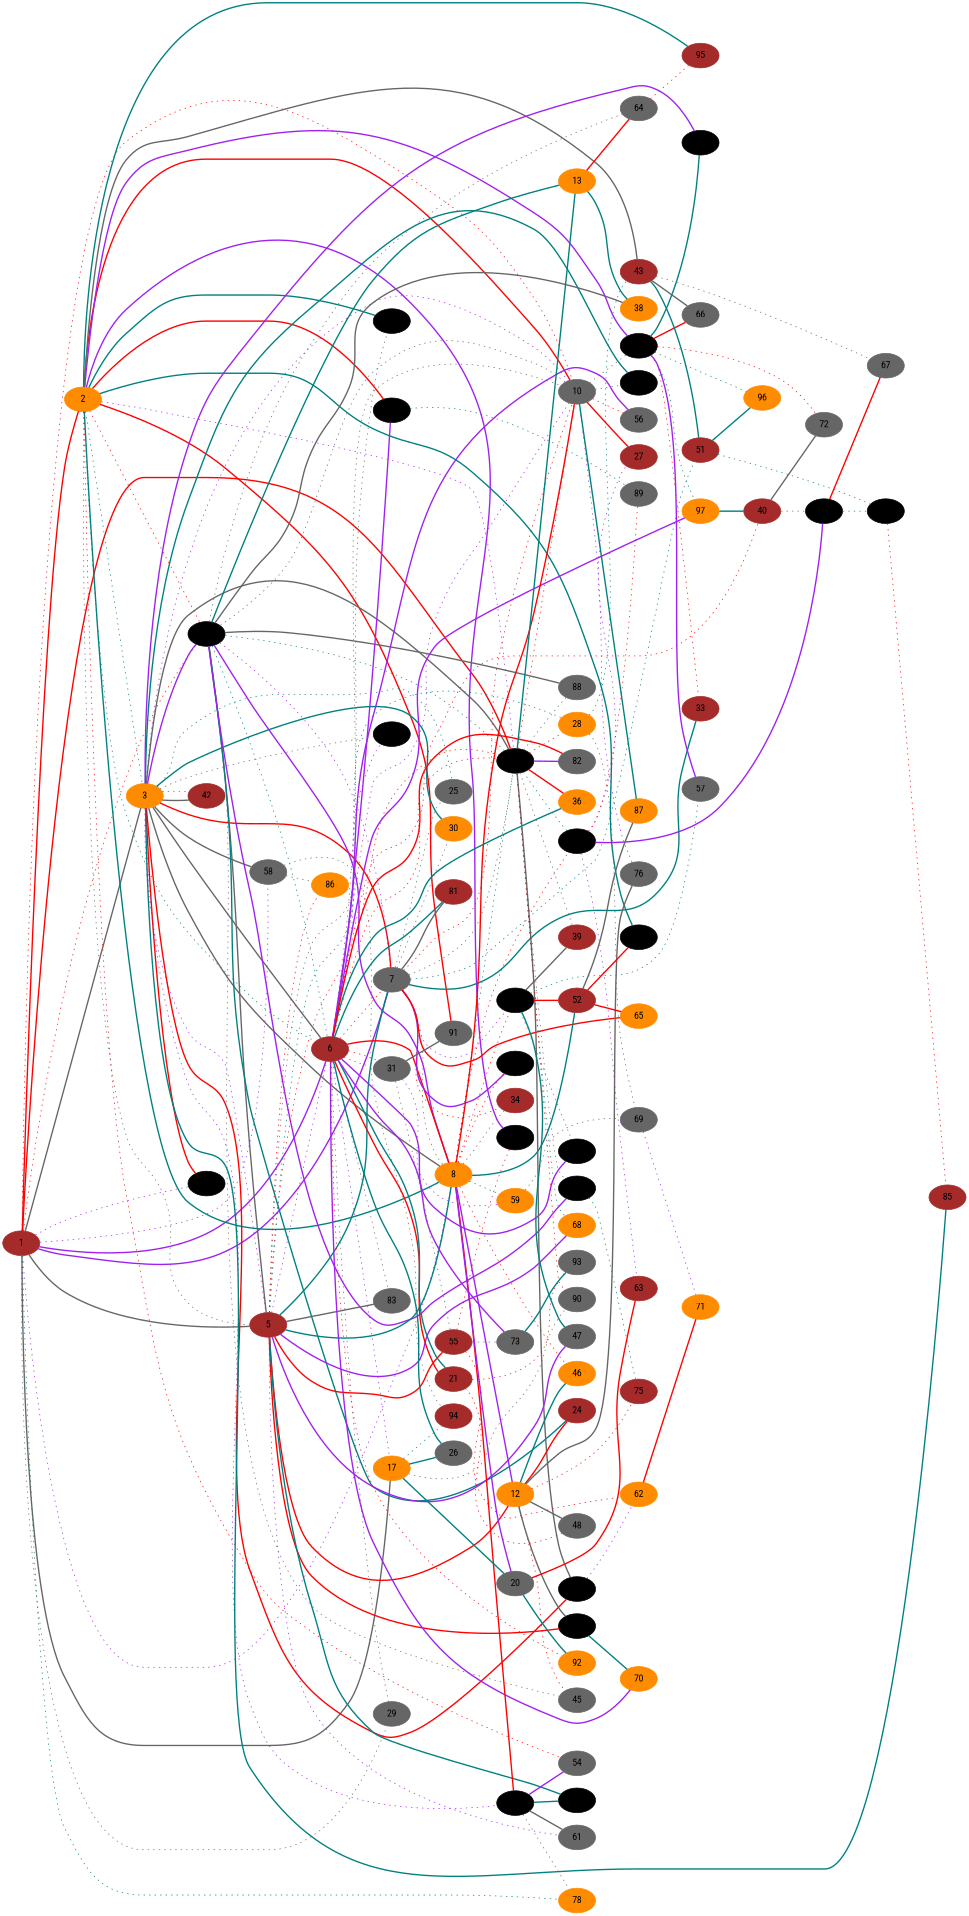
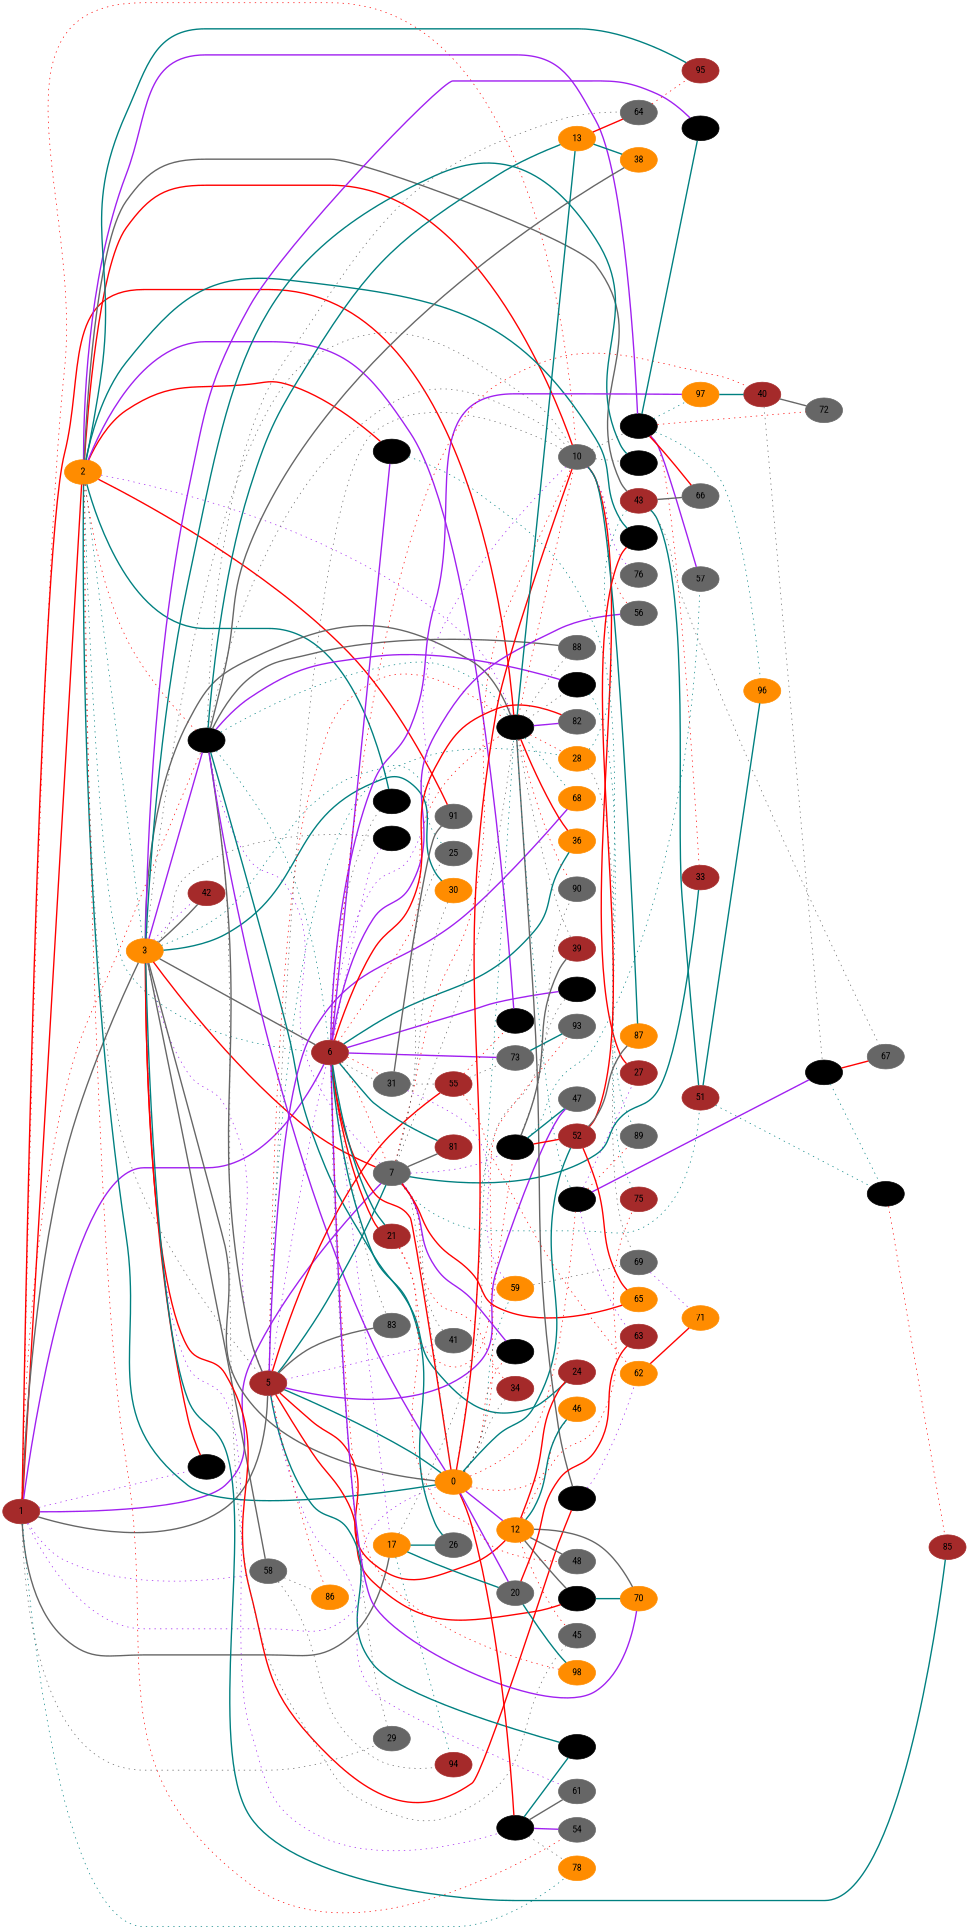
(254, 416) -> (221, 534)
(454, 1175) -> (454, 1482)
(613, 1202) -> (593, 1542)
none -> (454, 1341)
(577, 1663) -> (577, 1673)
